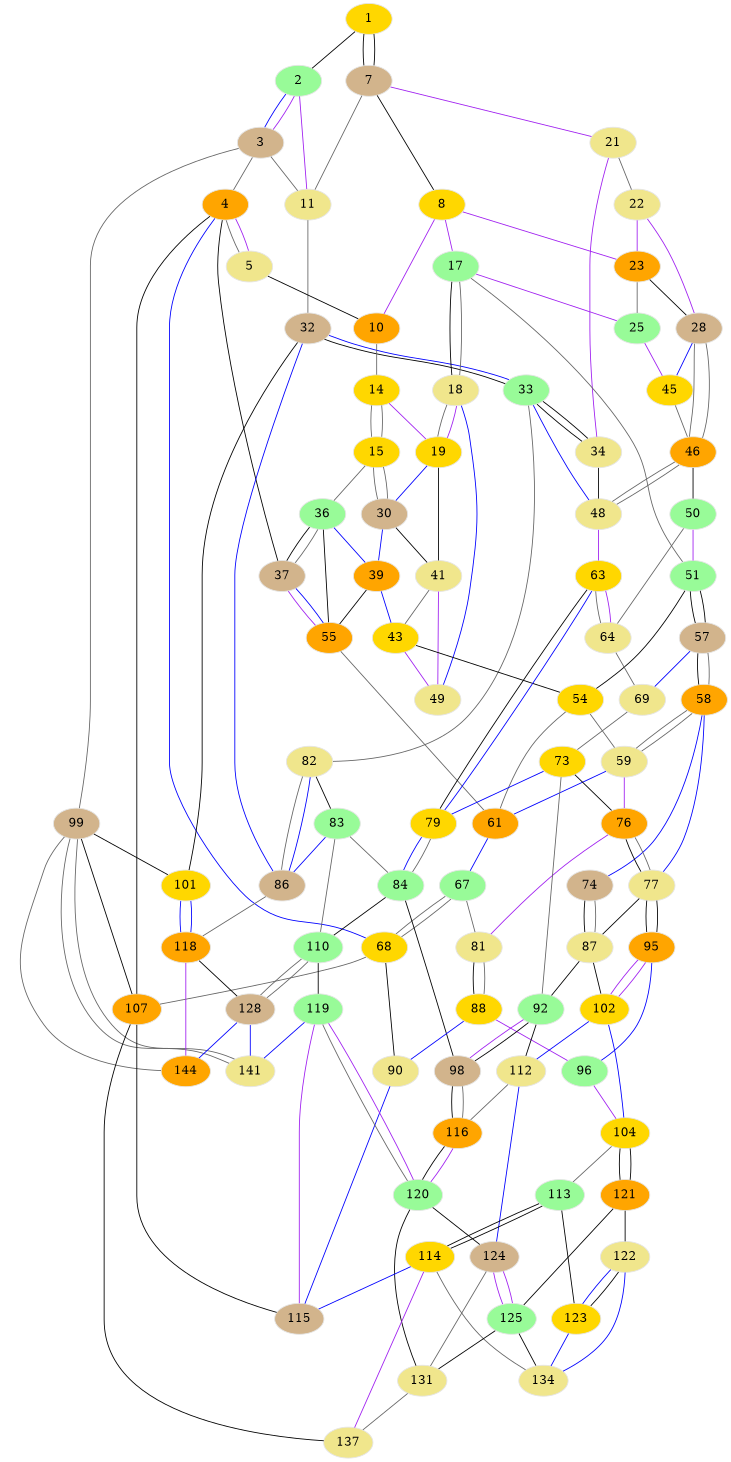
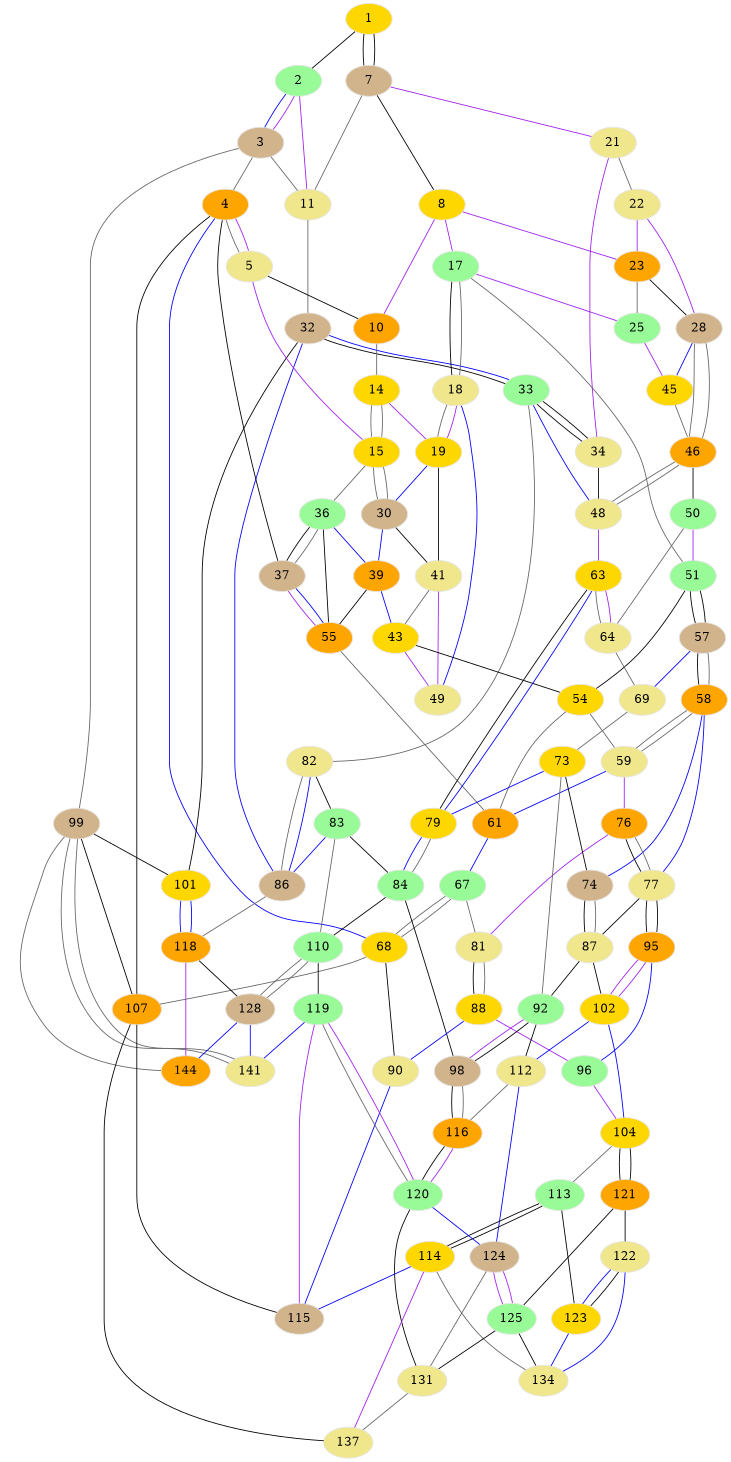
none -> (298, 373)
(593, 793) -> (576, 824)
(369, 855) -> (369, 855)
(456, 1226) -> (456, 1226)
